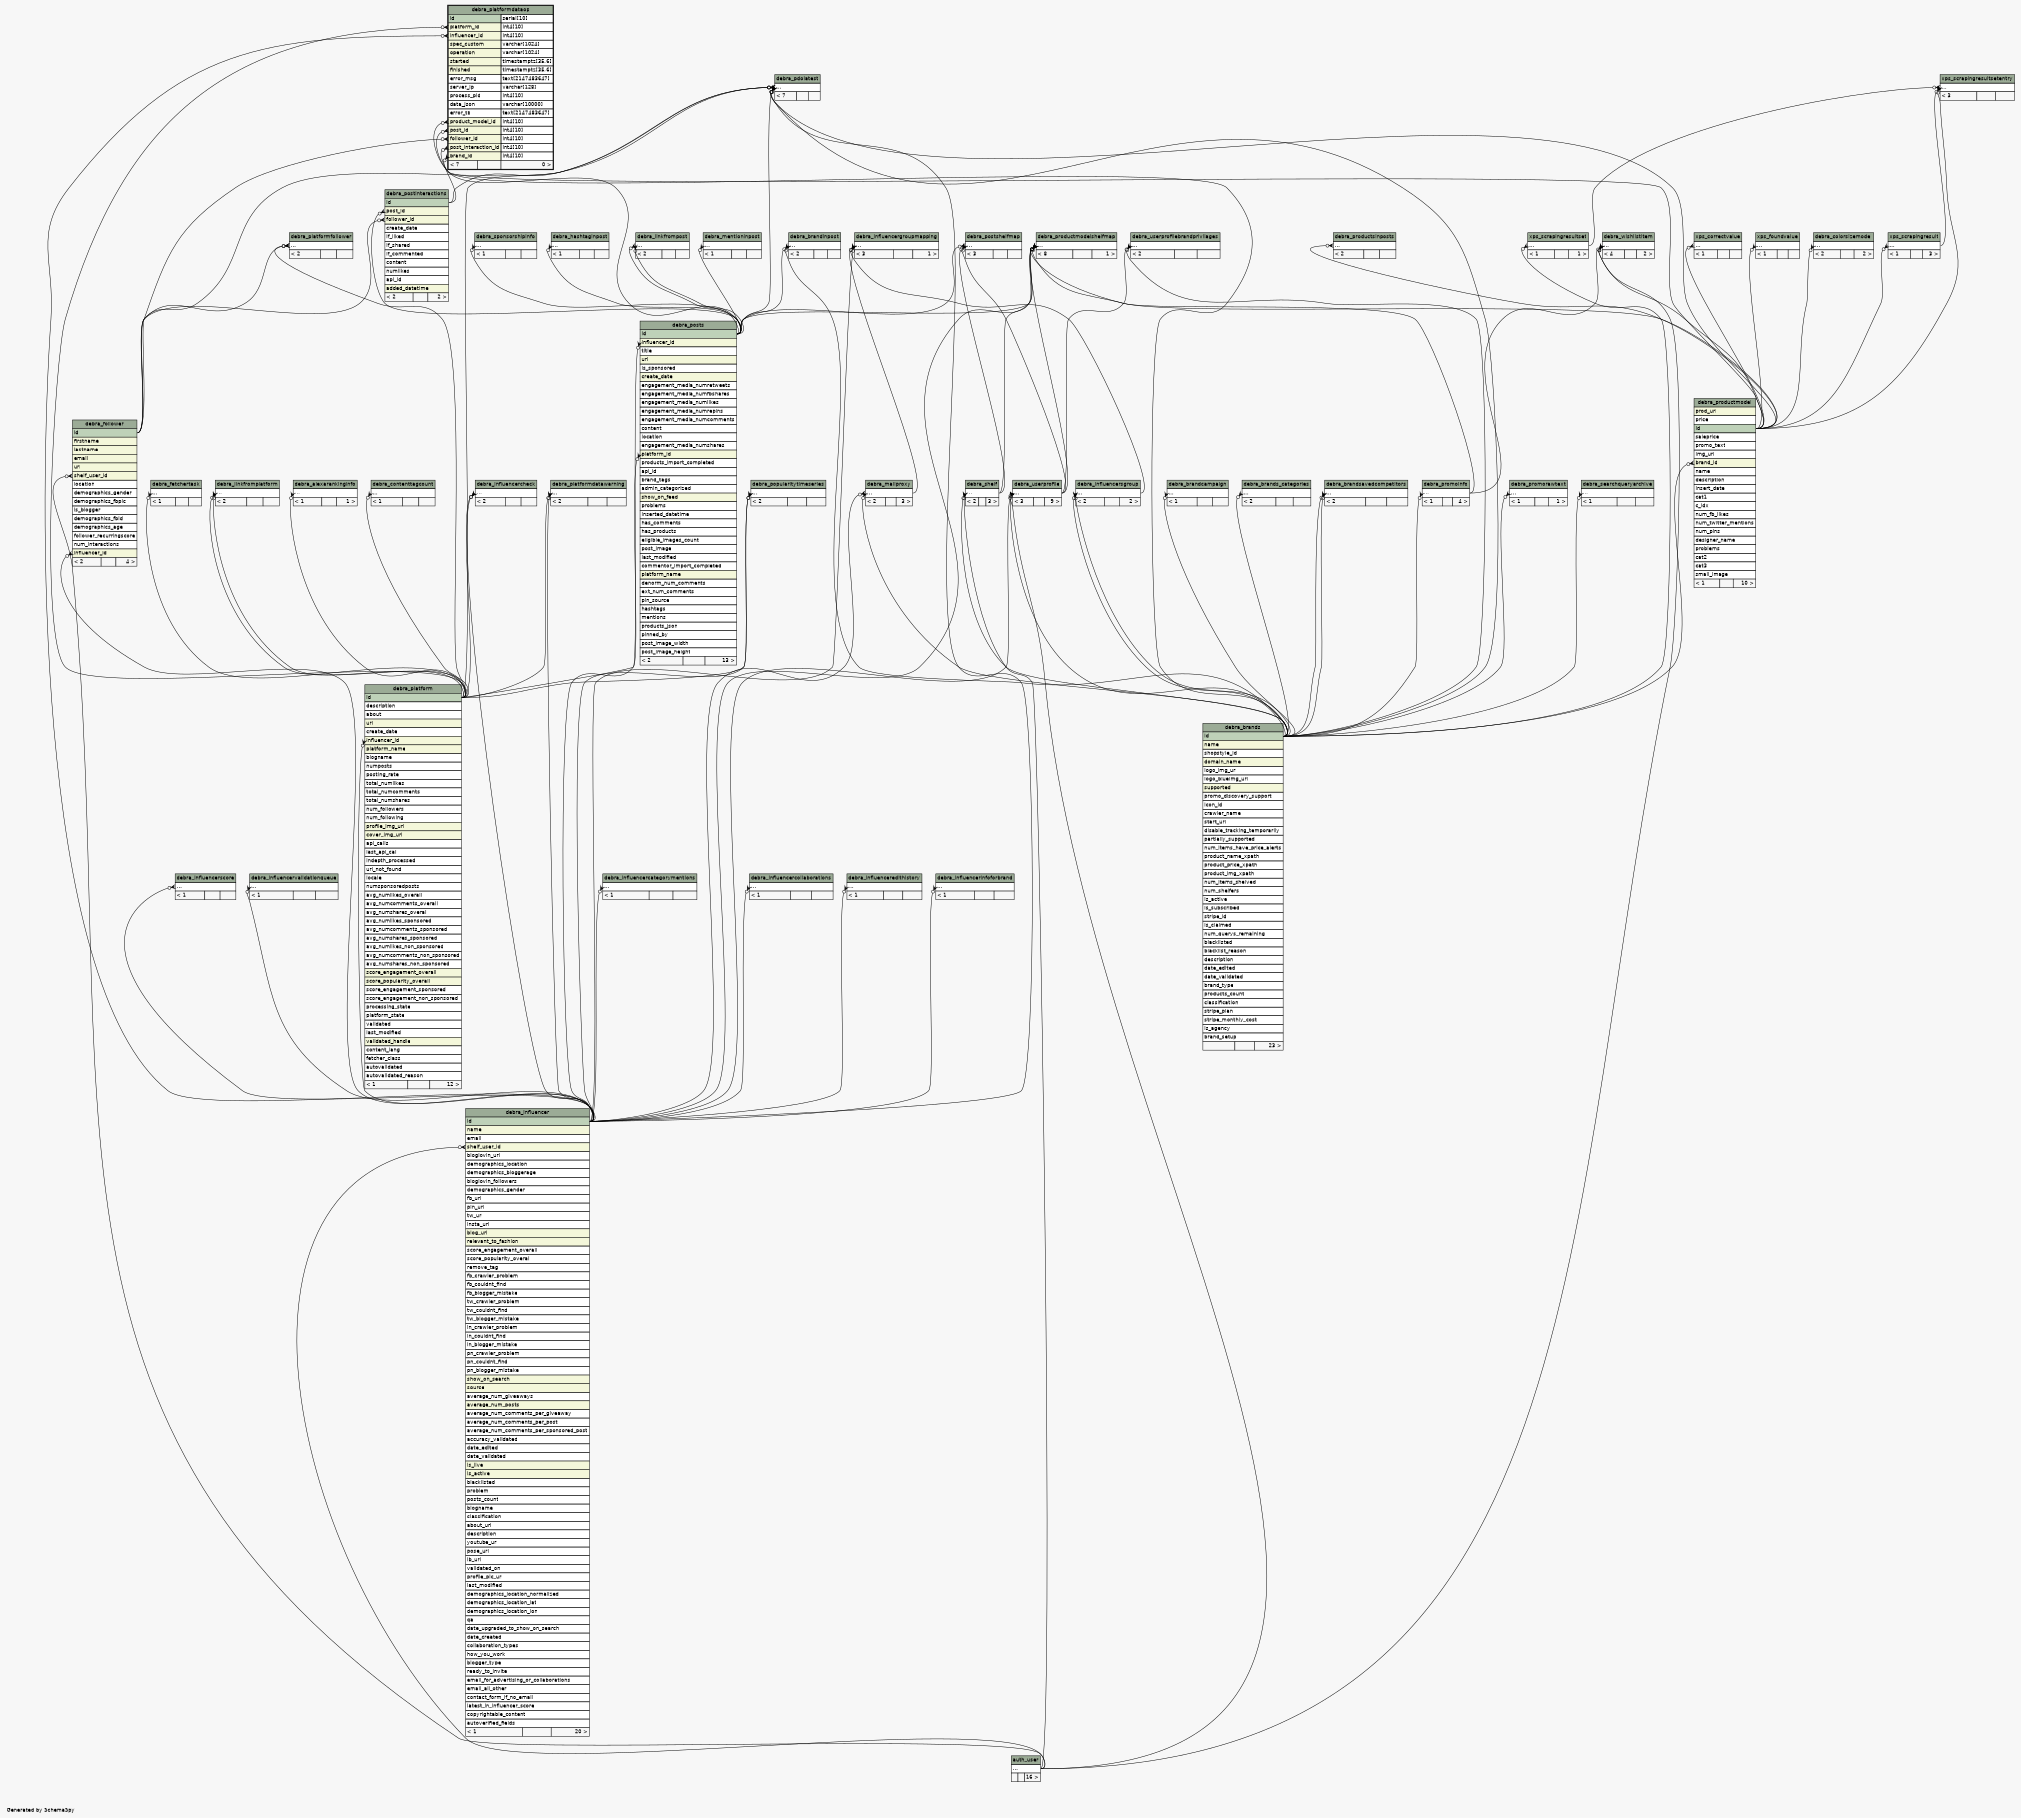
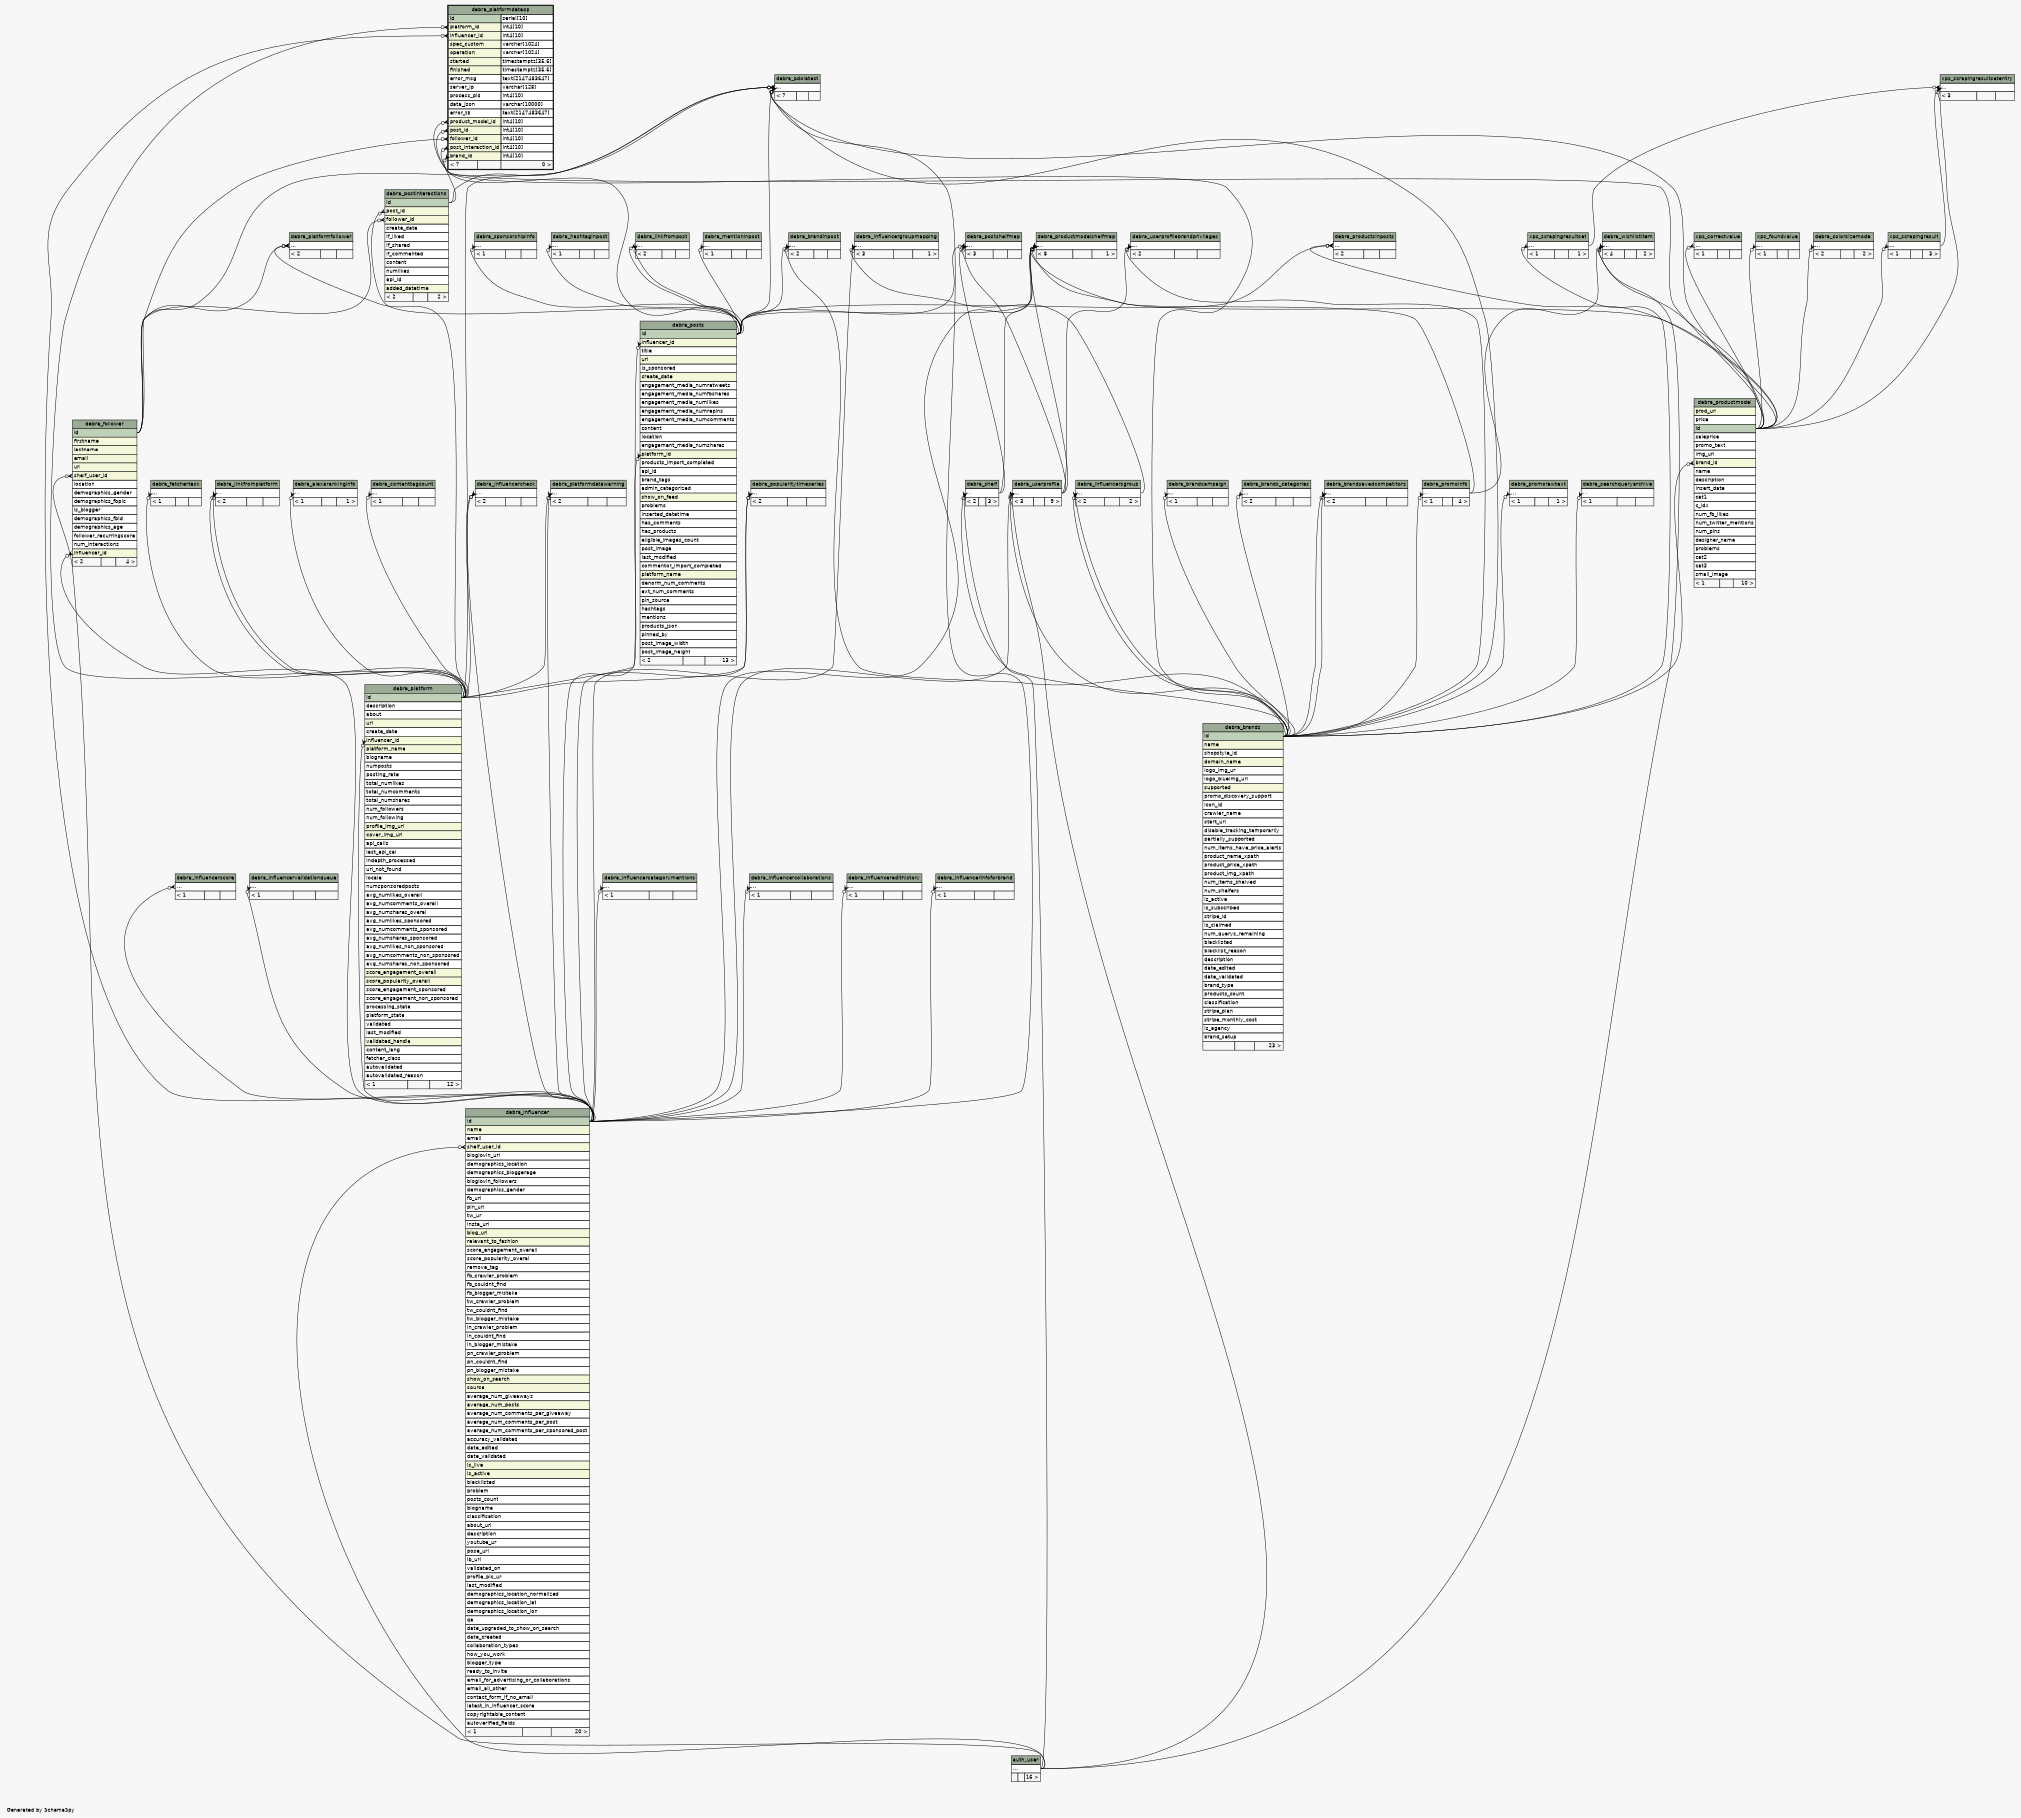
none -> (1065, 307)
(889, 493) -> none
